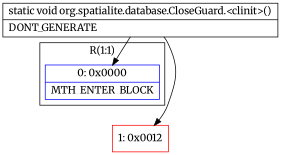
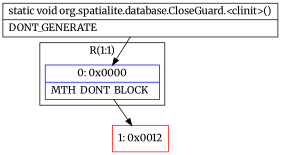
(175, 79) -> (121, 110)
(102, 90) -> (100, 90)
